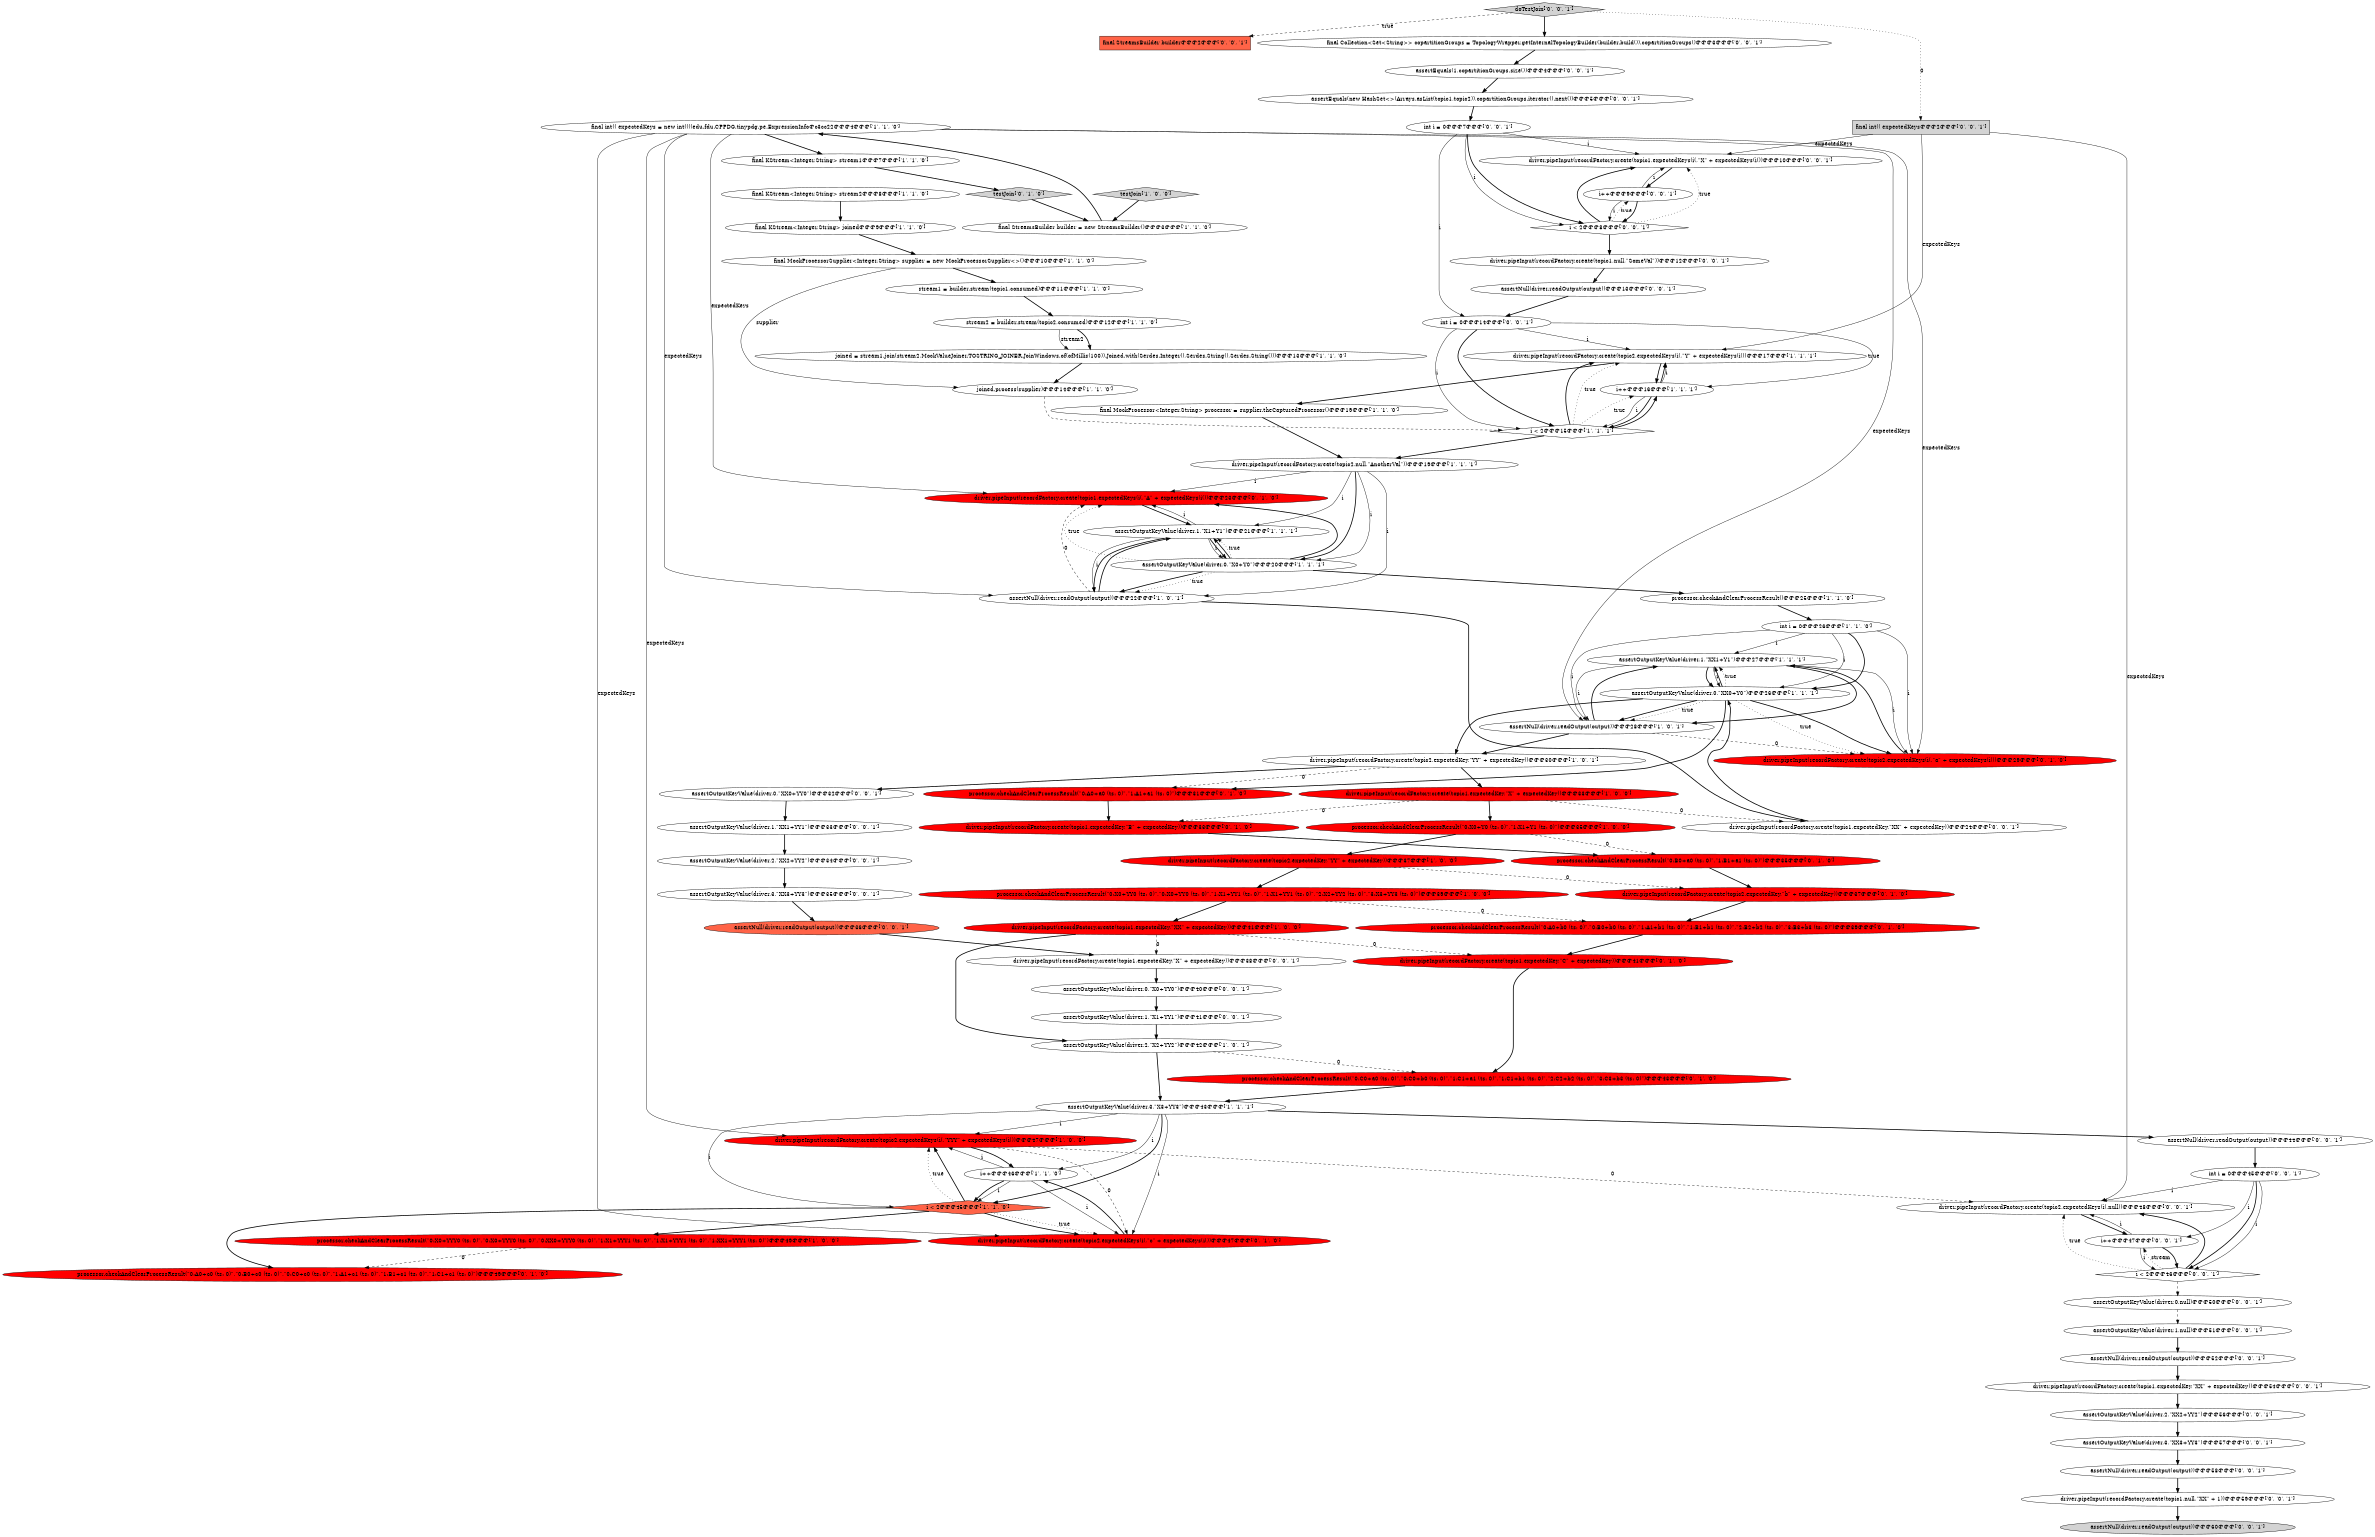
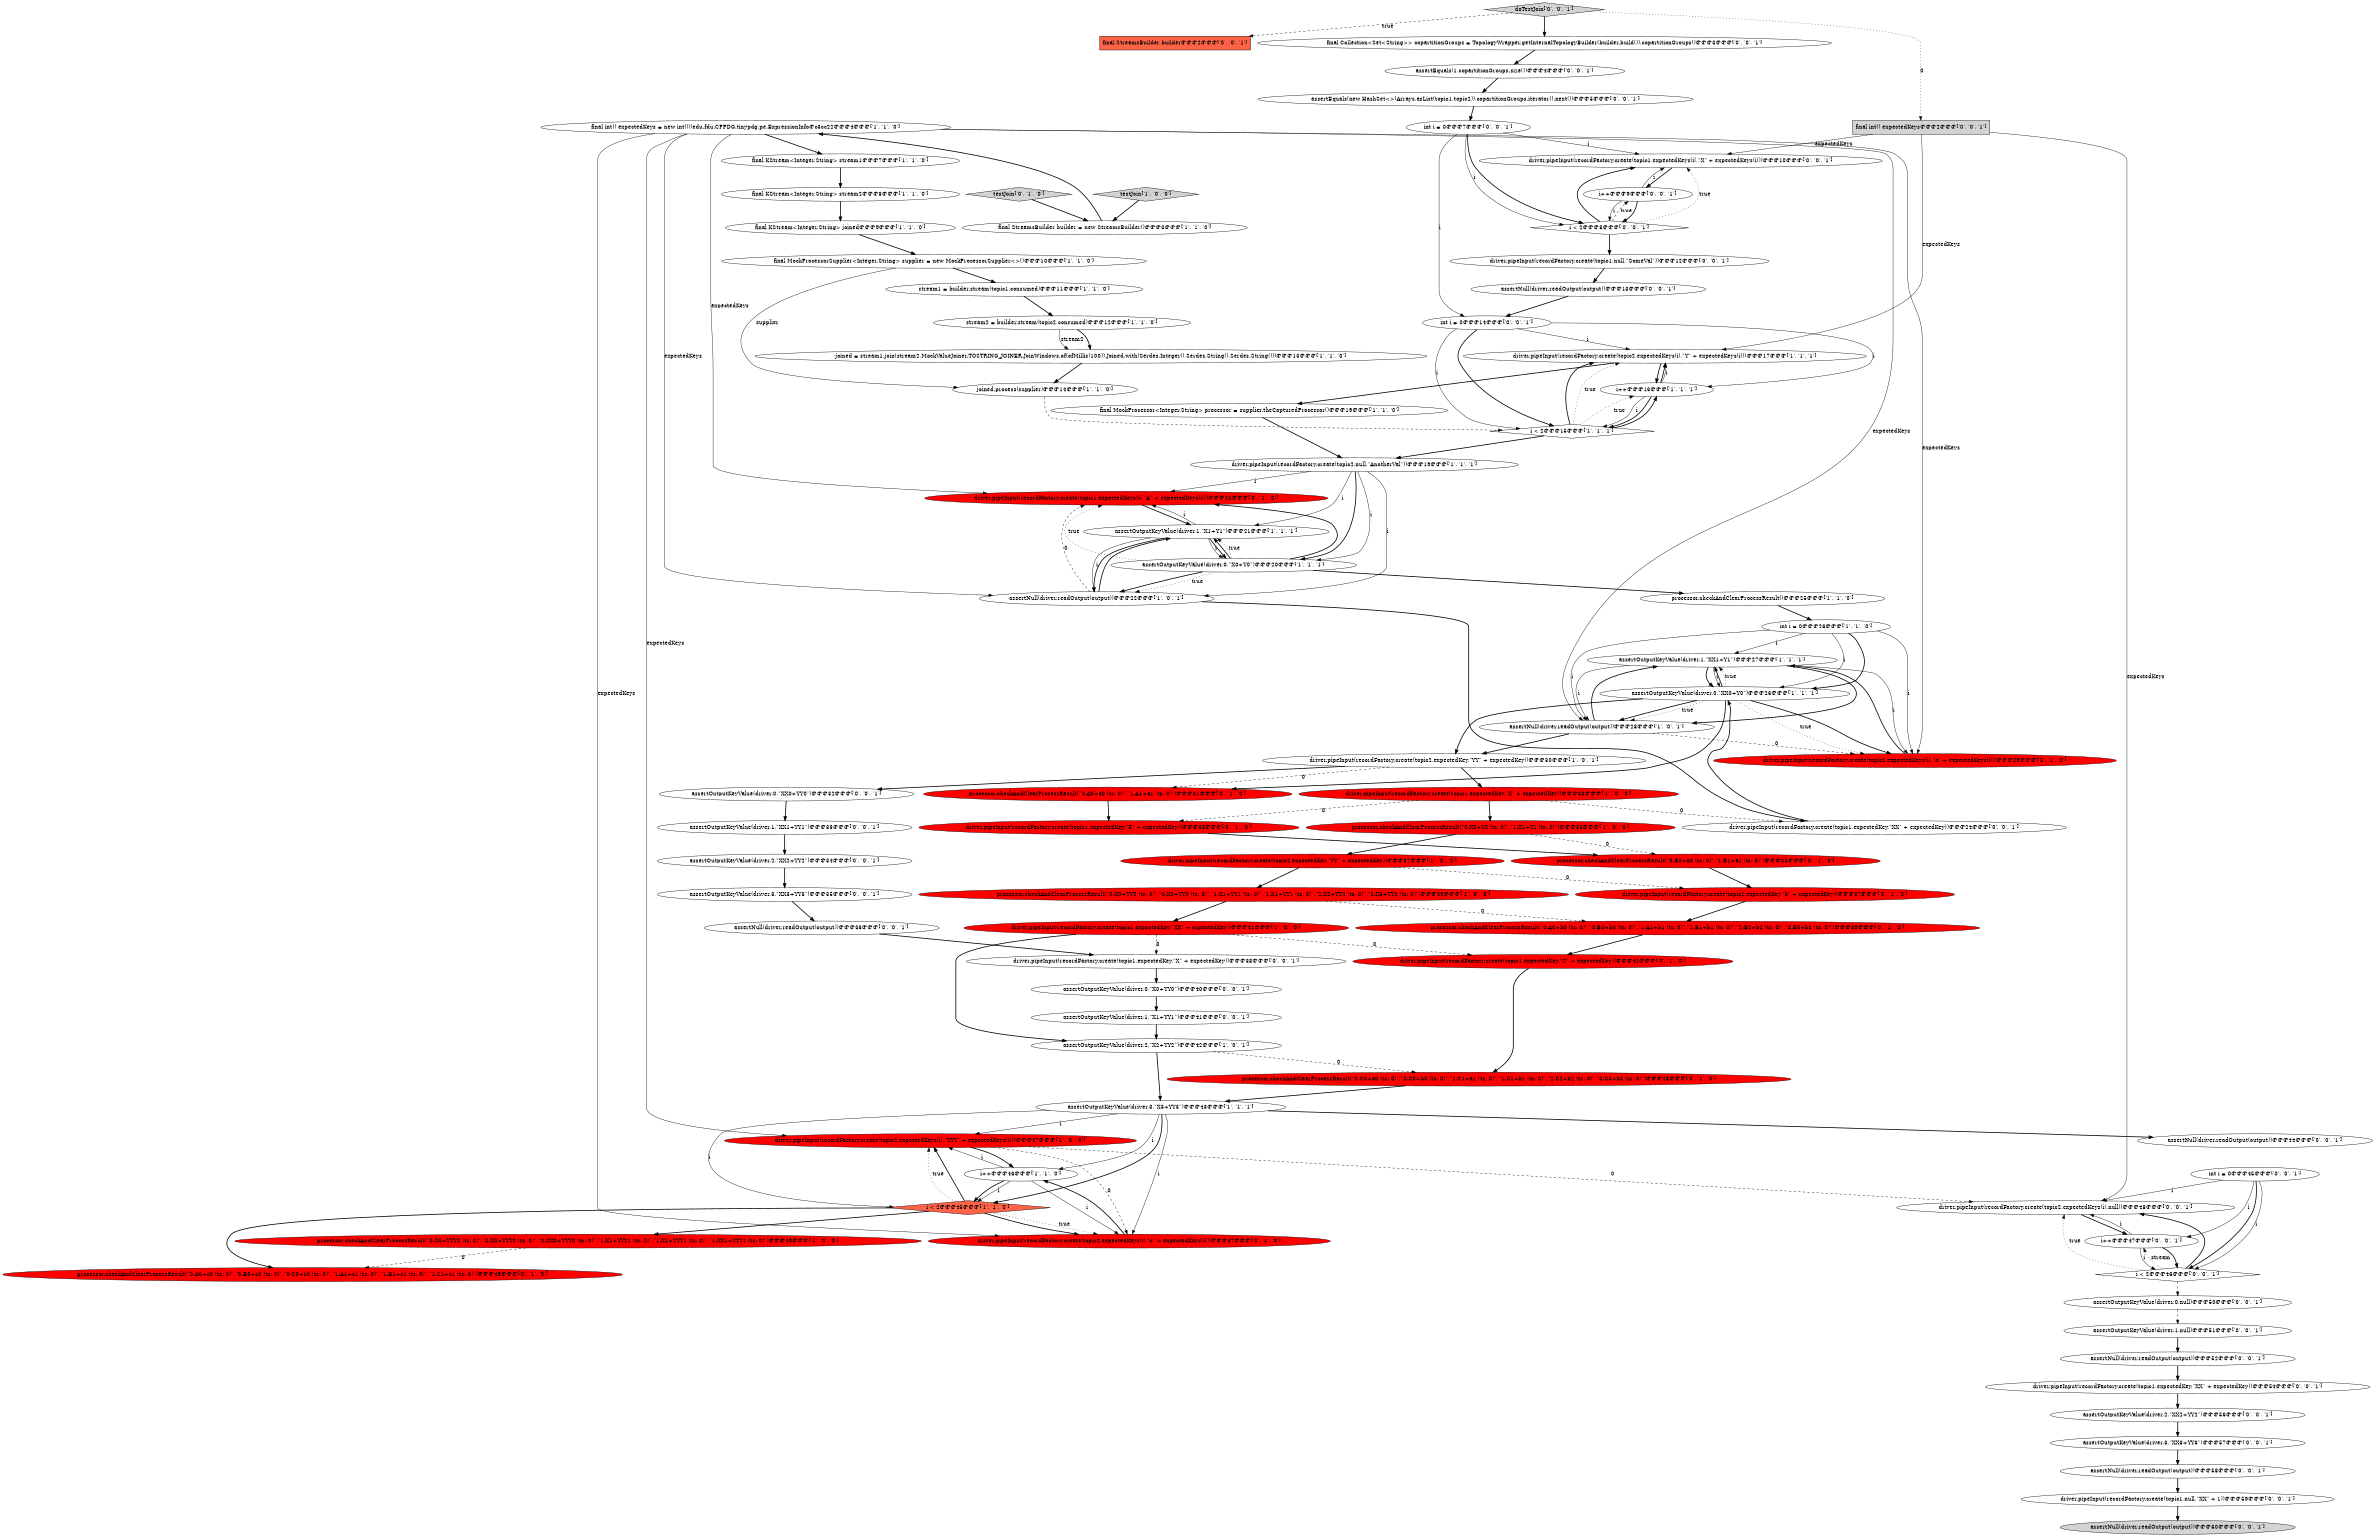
(934, 178) -> (840, 176)
(1618, 212) -> (1618, 212)
(1874, 356) -> (1874, 356)
(822, 928) -> (822, 928)
(2255, 1156) -> none
